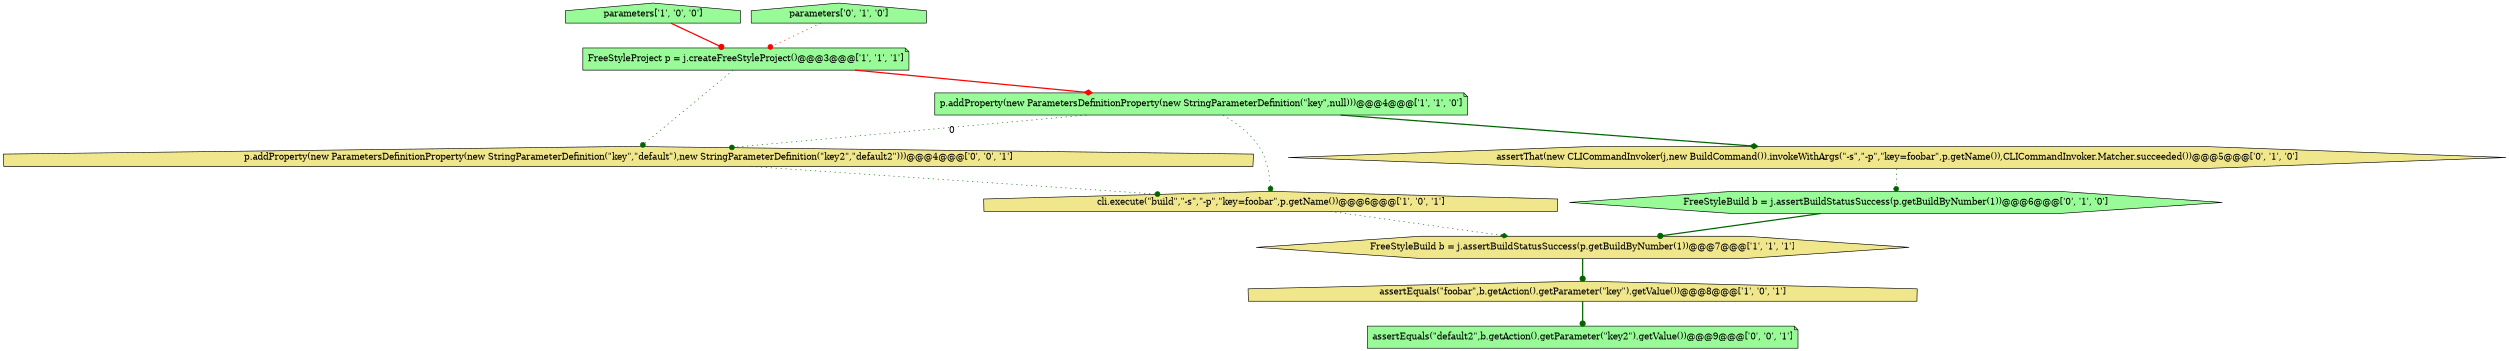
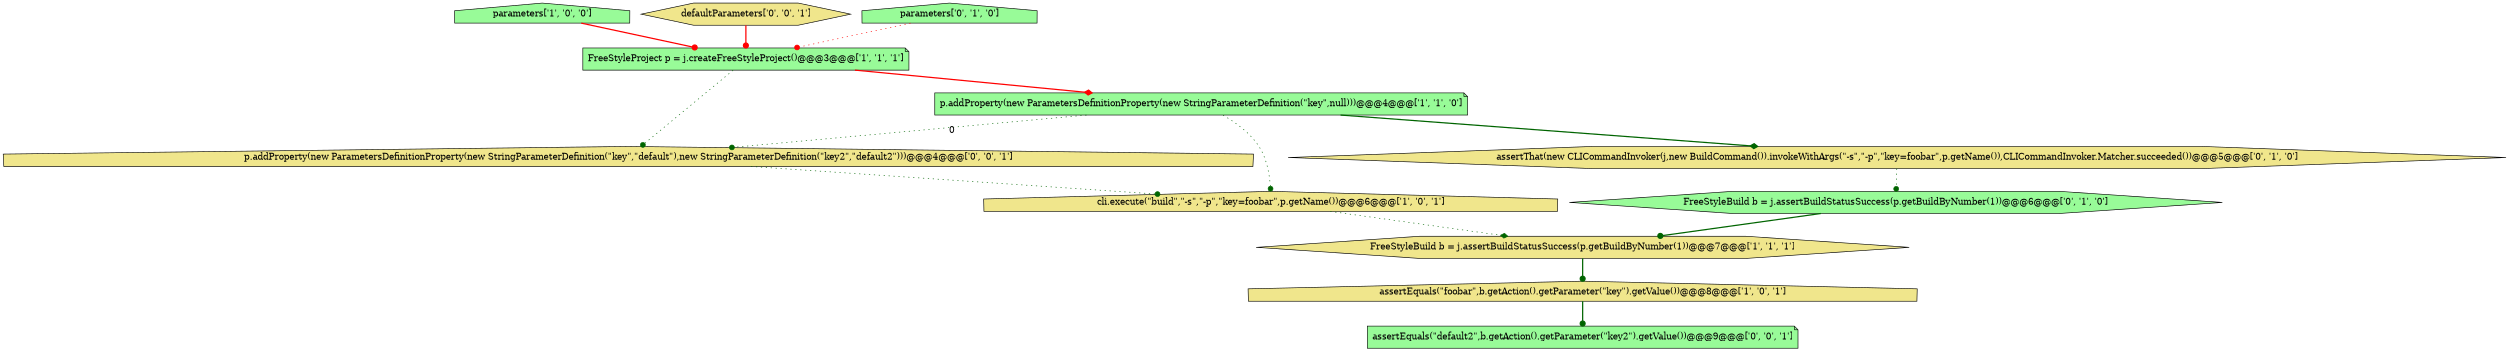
none -> (746, 14)
